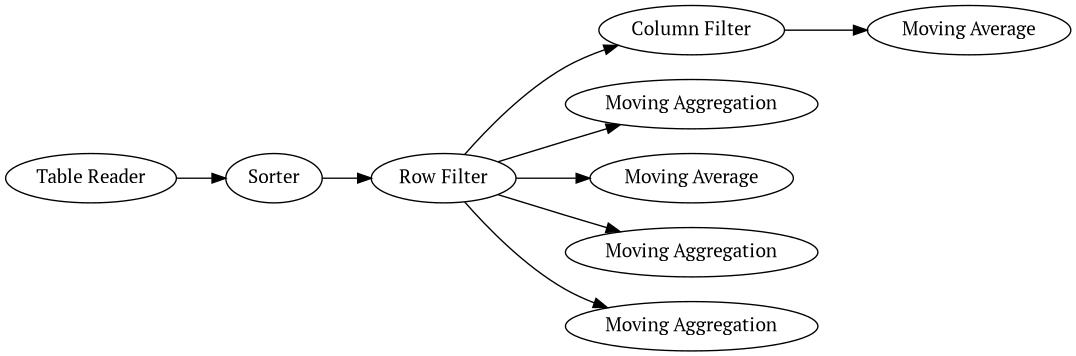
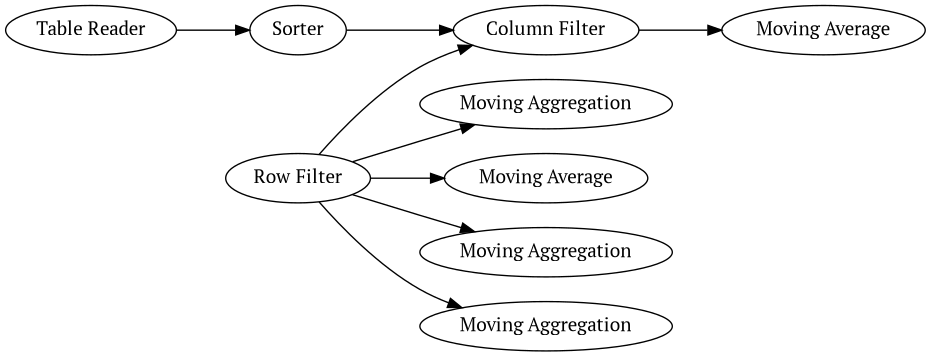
(340, 178) -> (393, 30)
